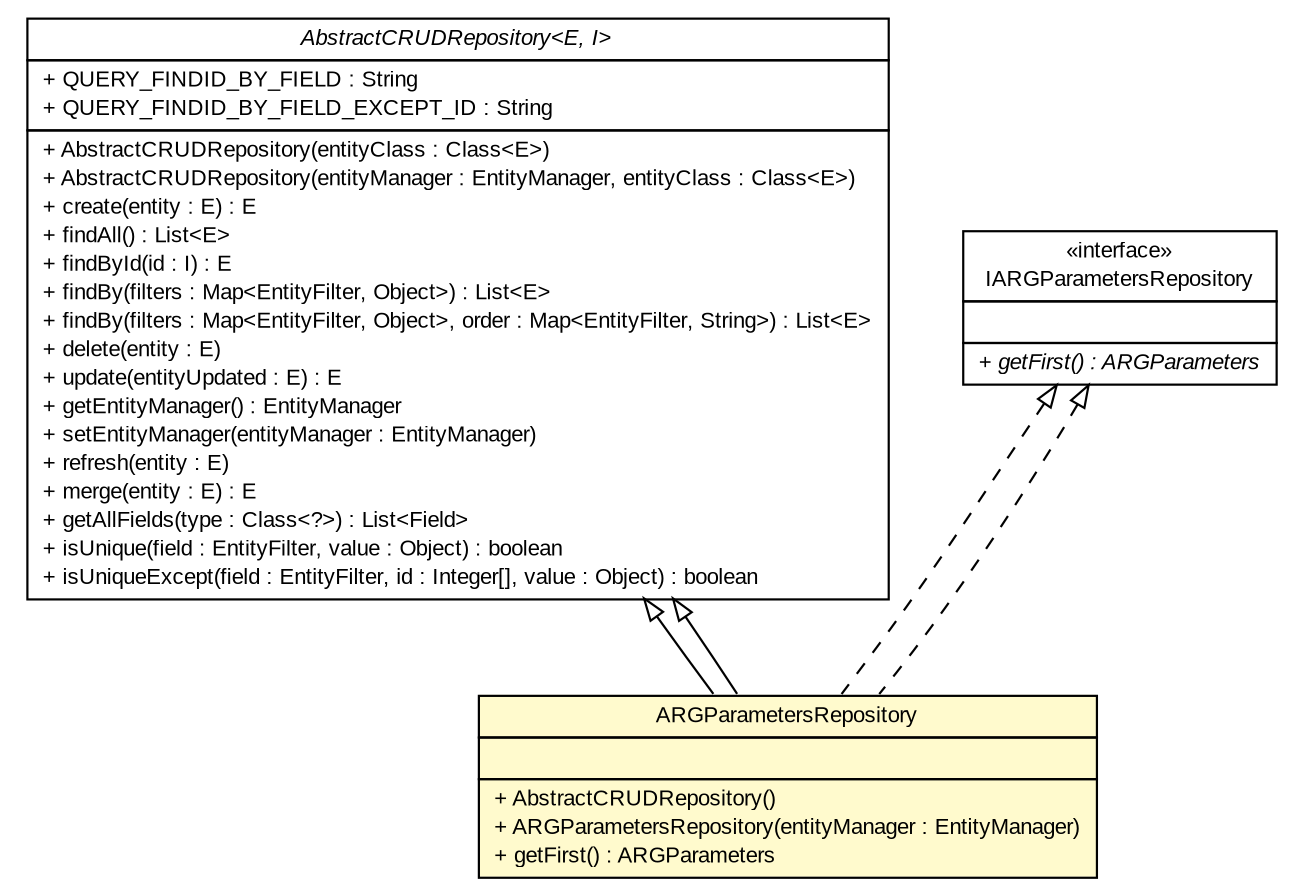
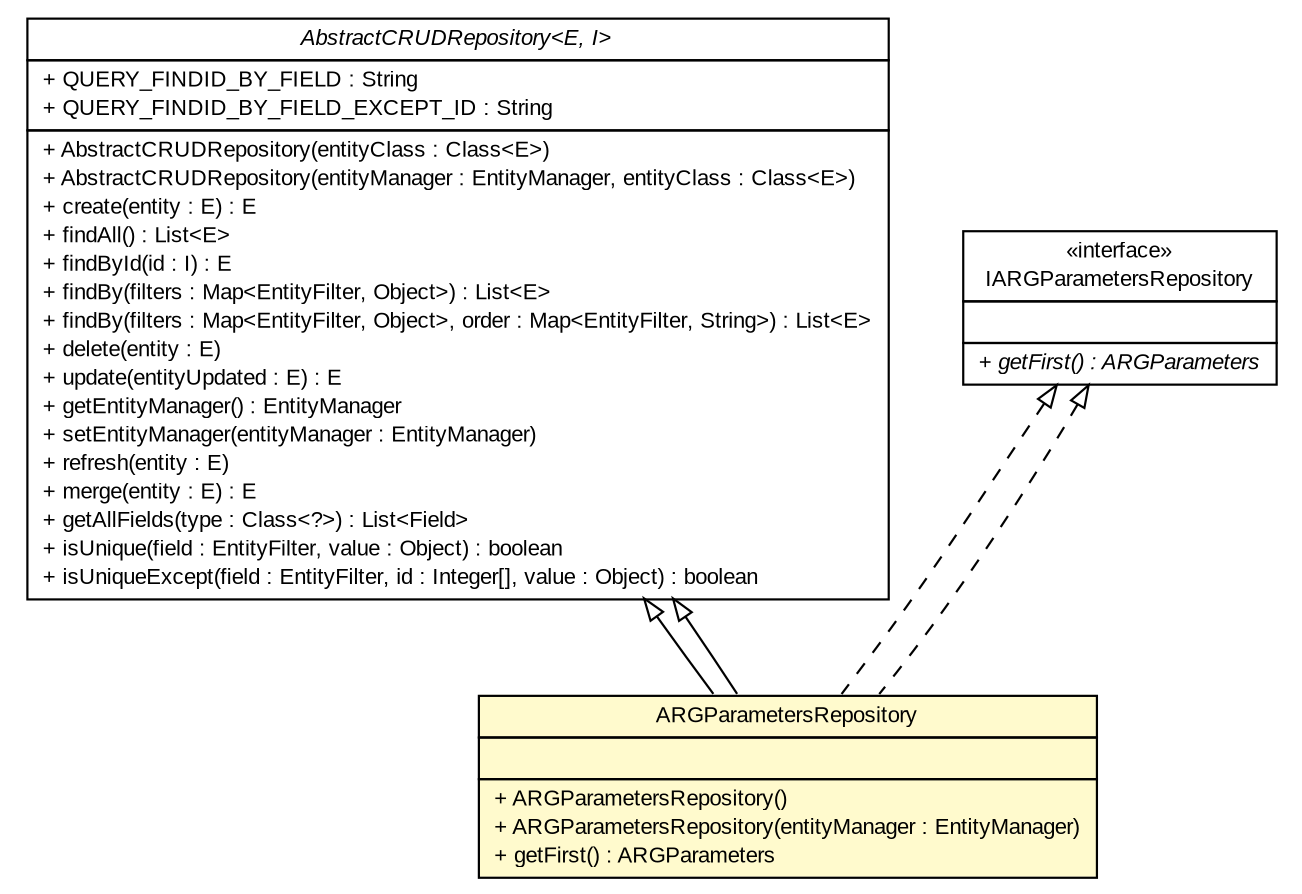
(636, 799) -> (641, 799)
